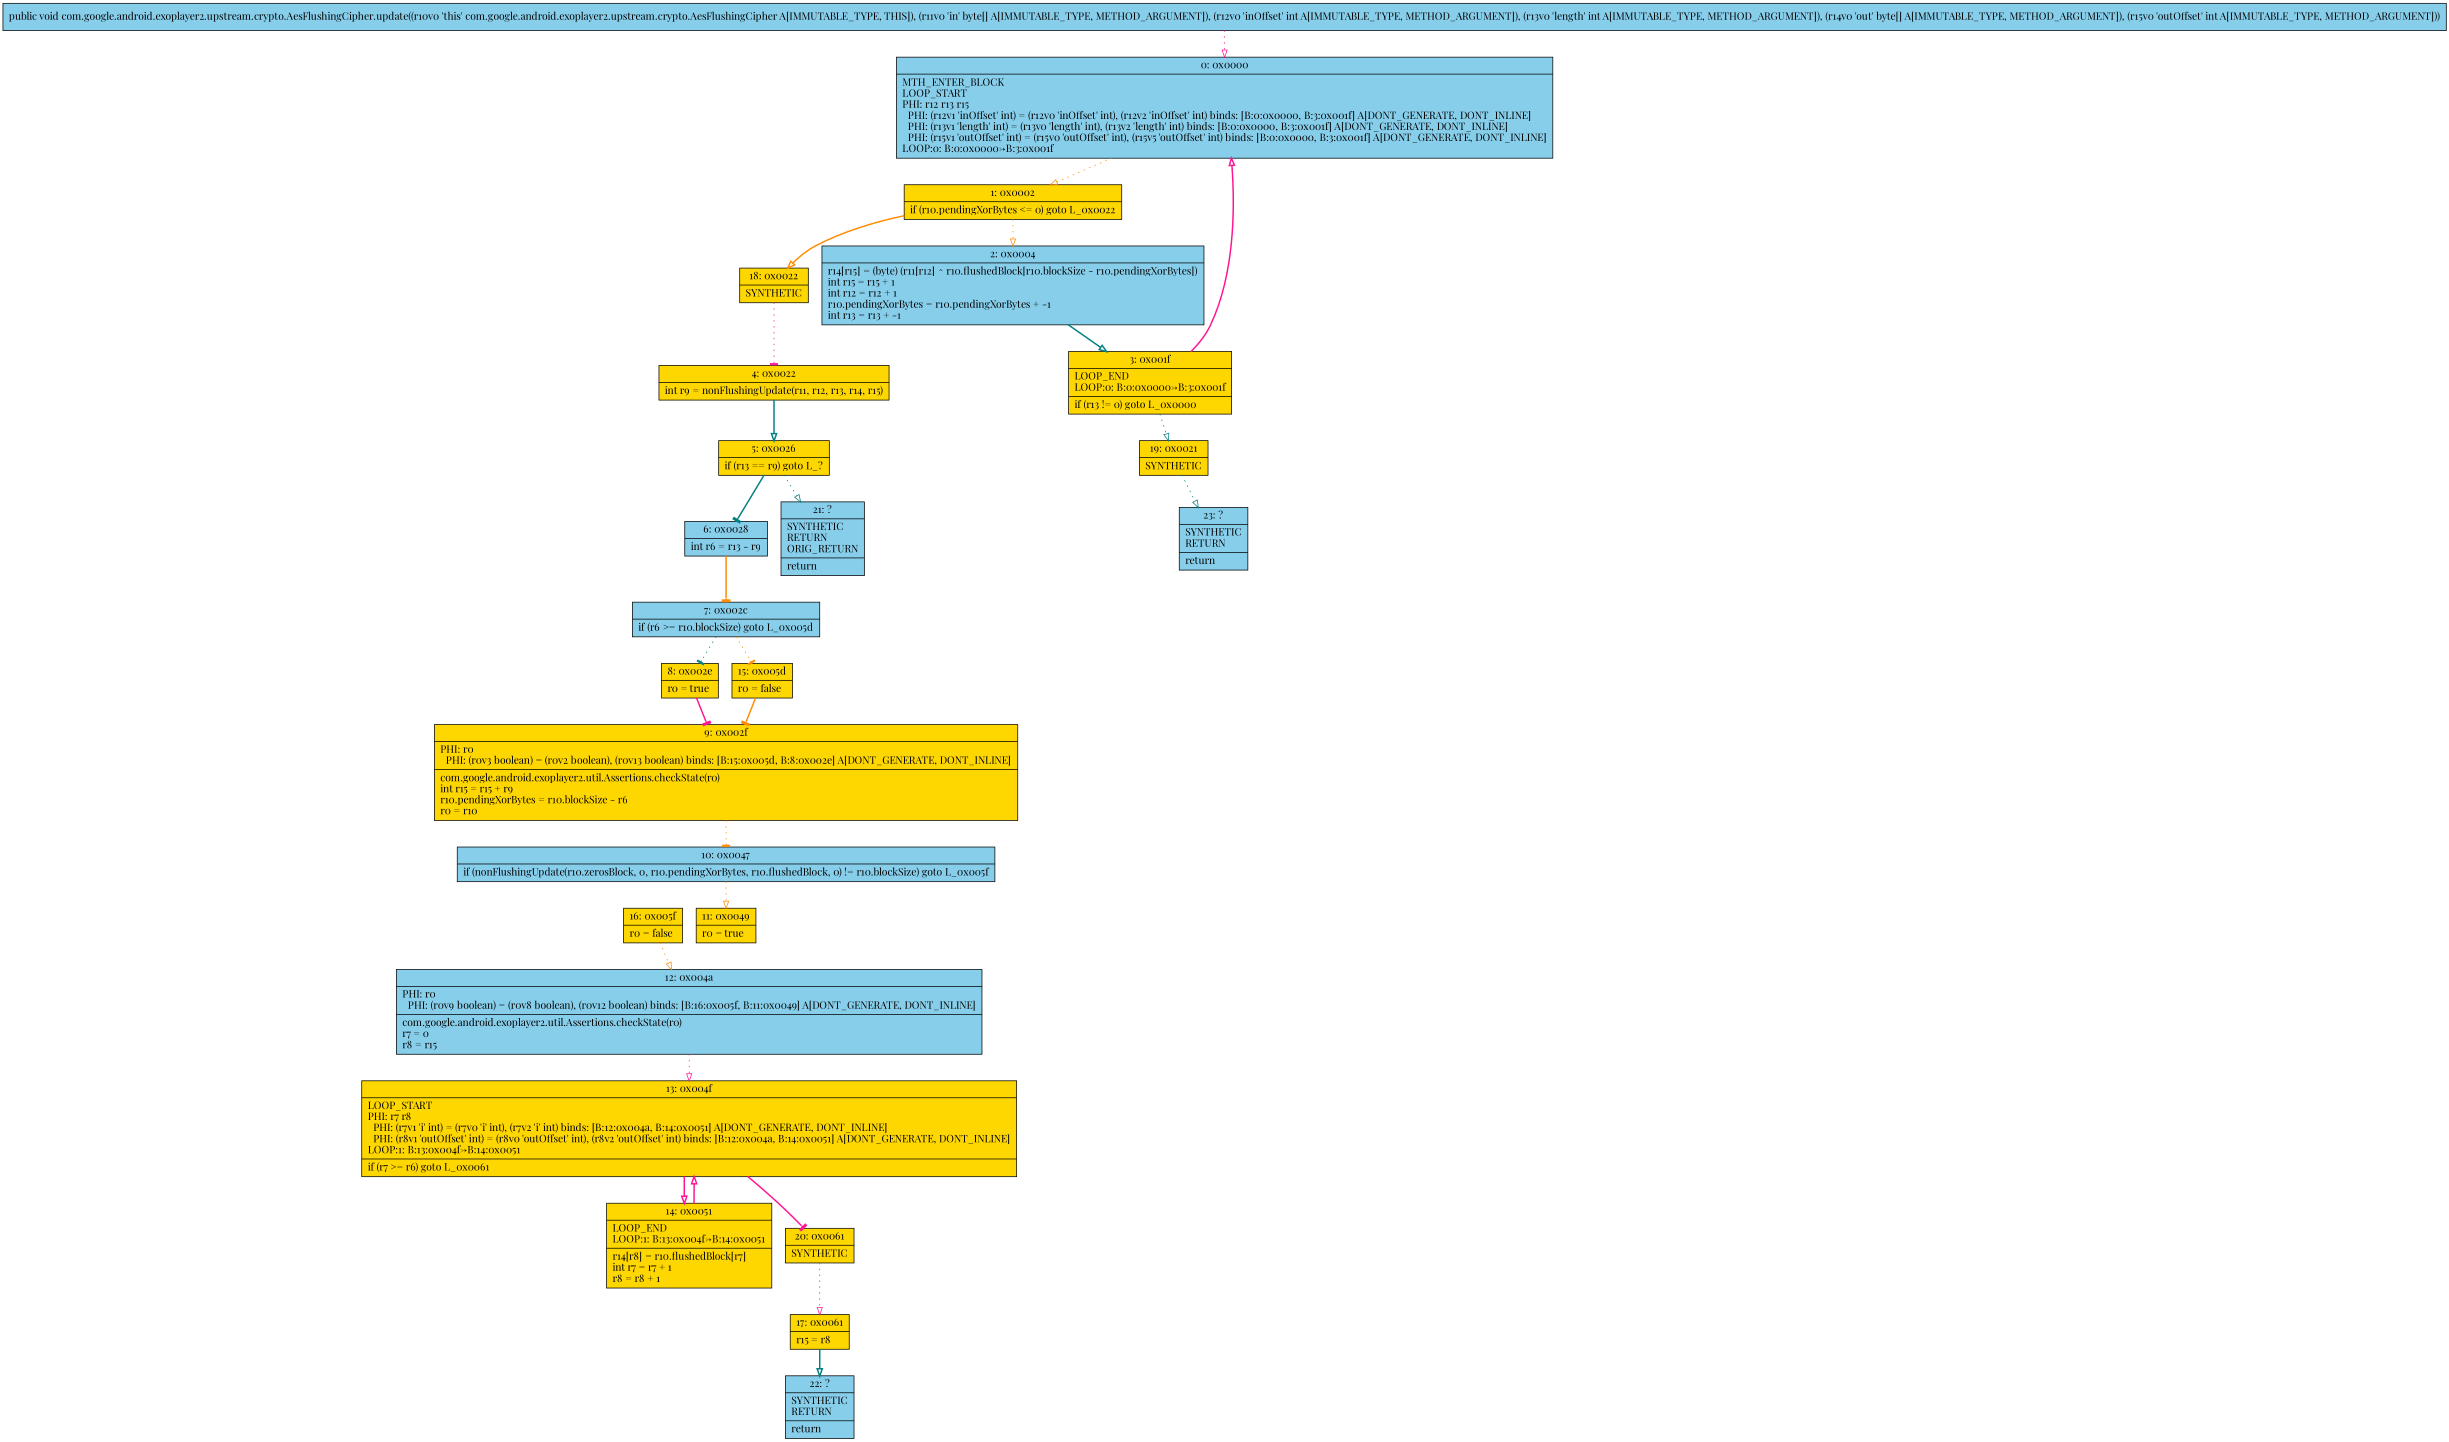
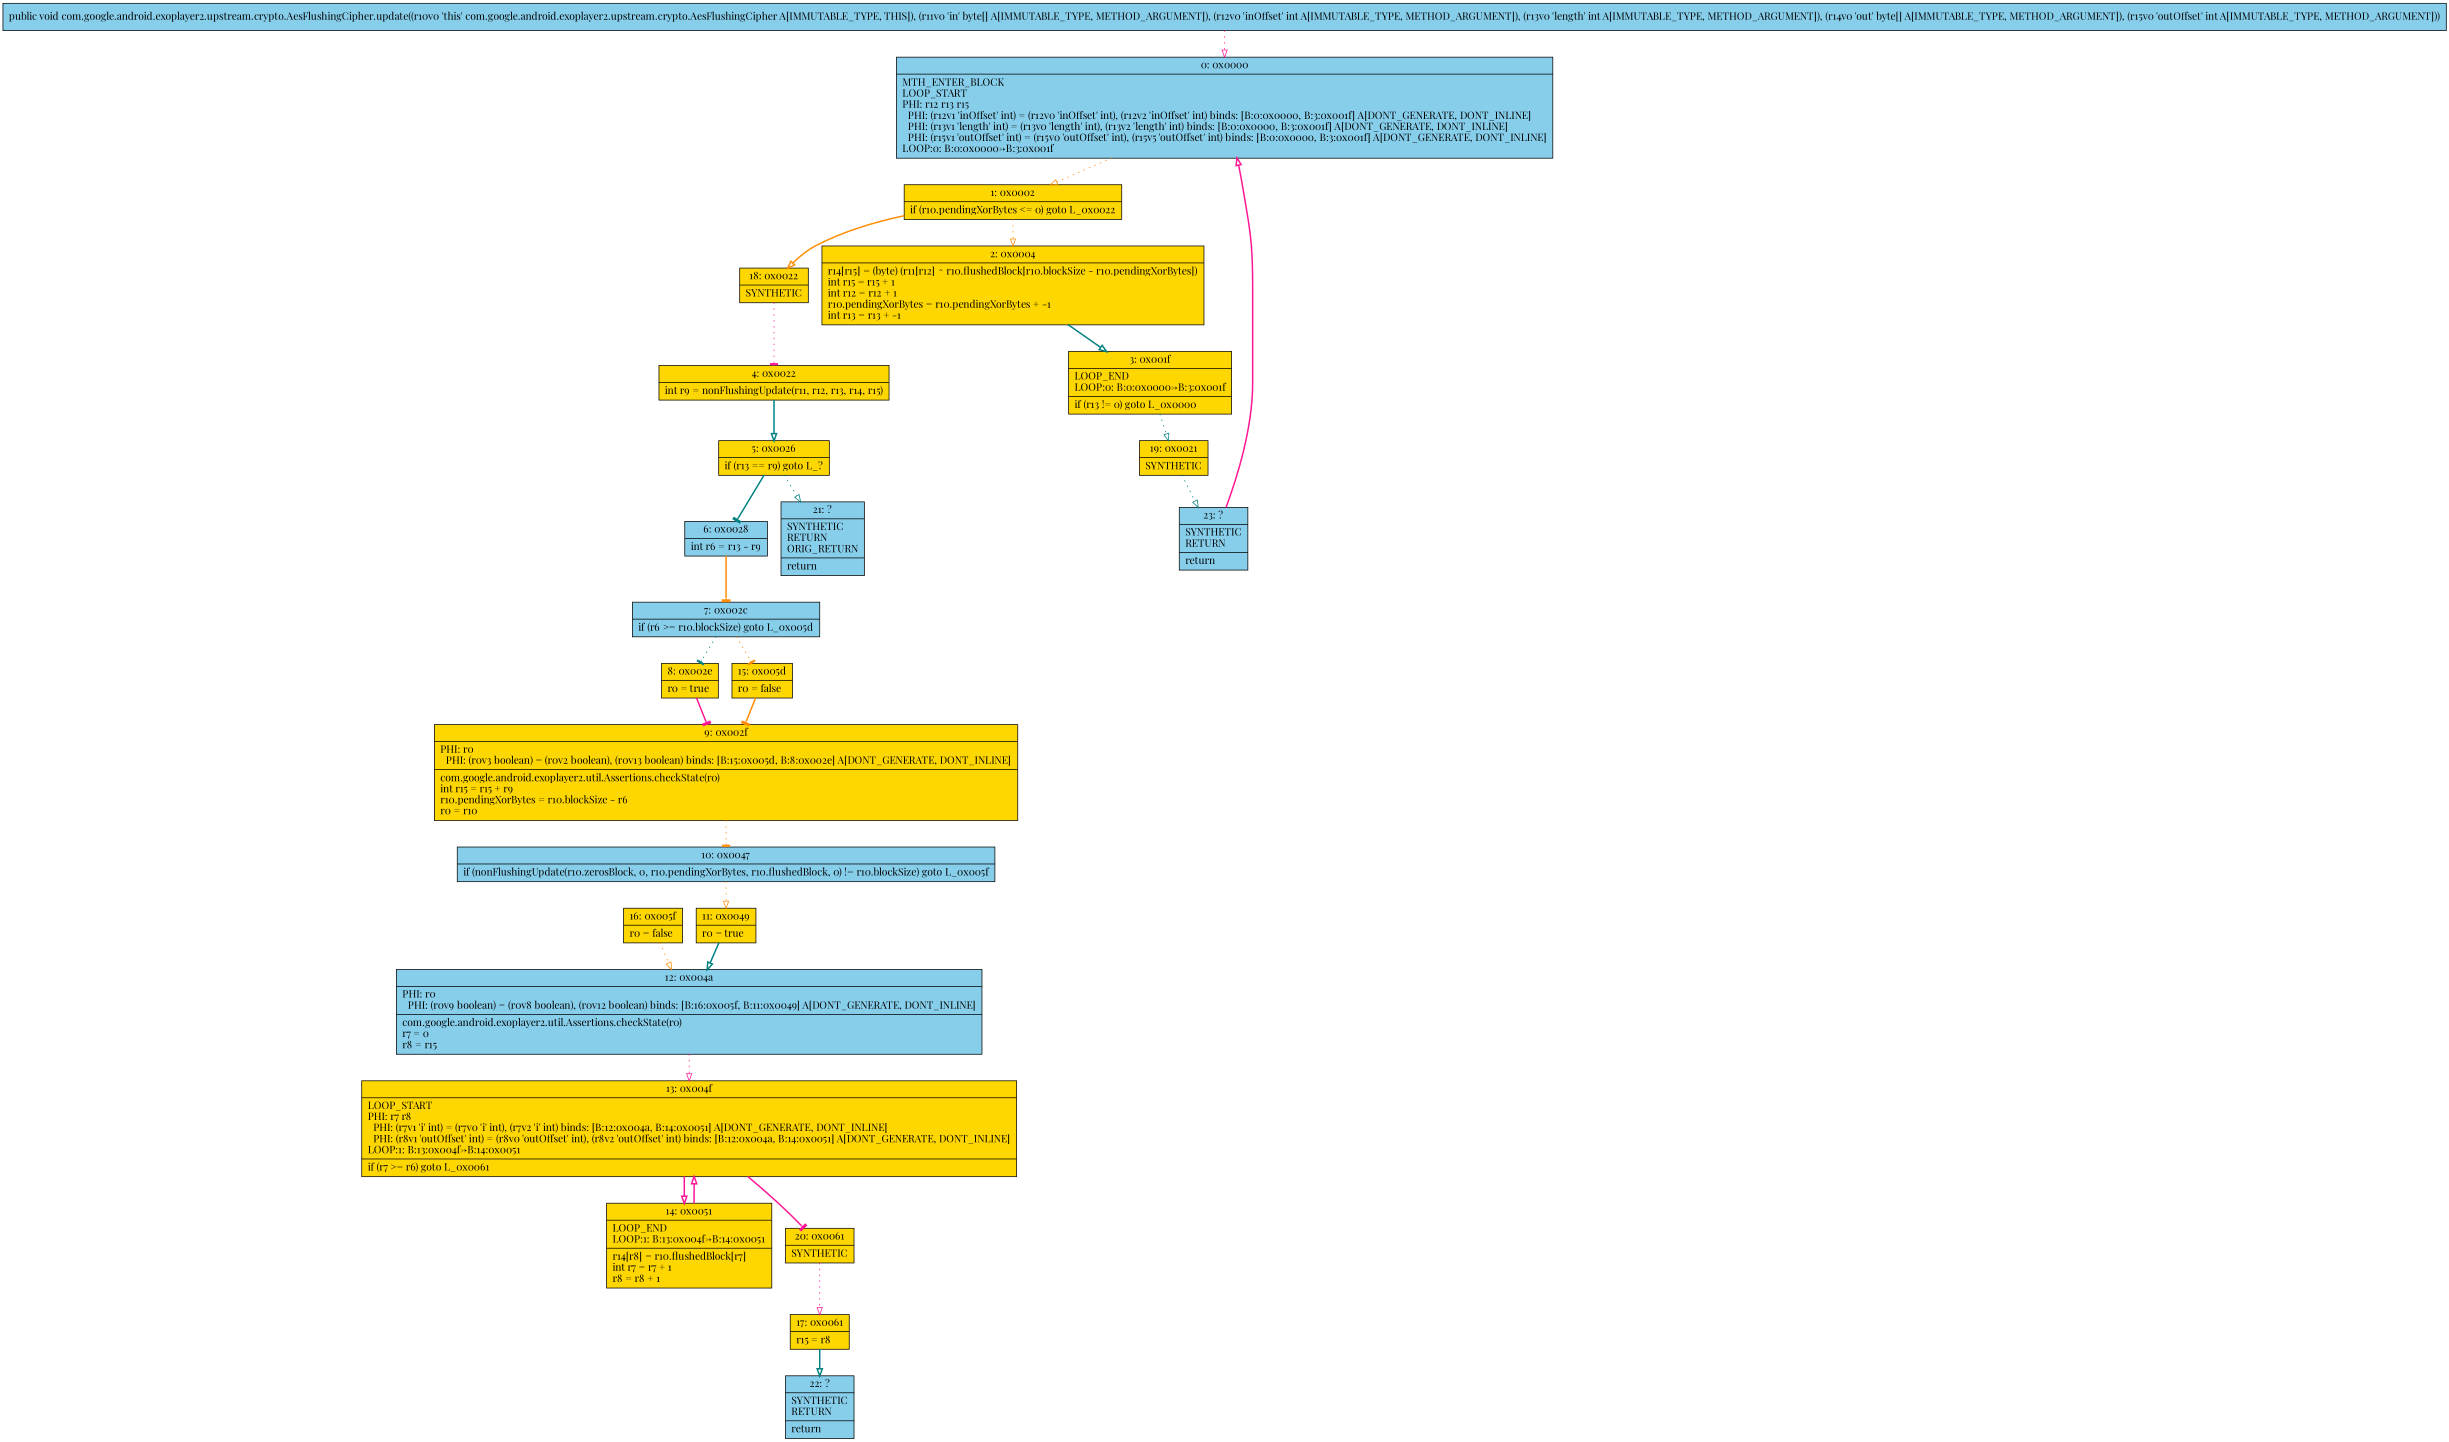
(1229, 263) -> (1253, 338)
(1013, 285) -> (1013, 285)
none -> (715, 953)
